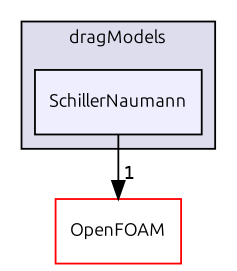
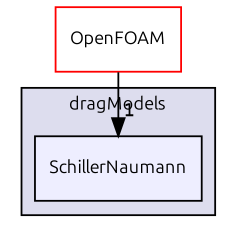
(118, 160) -> (118, 99)
